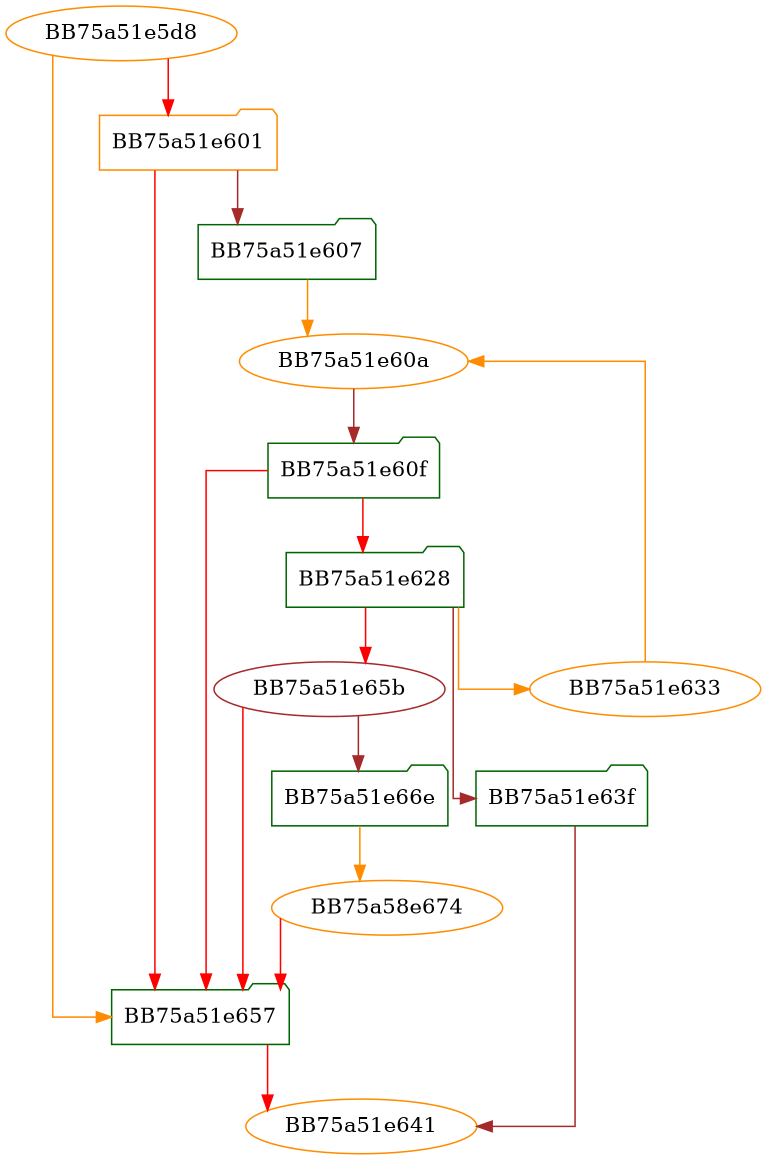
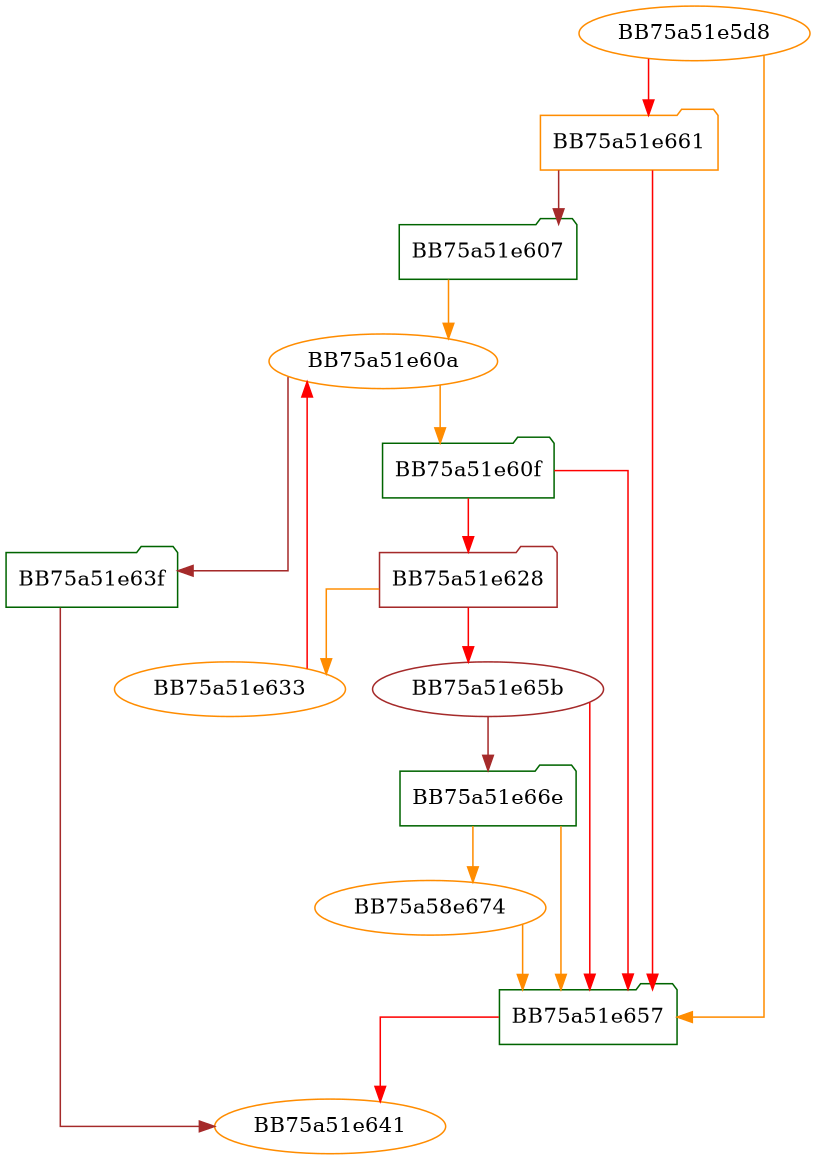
(188, 143) -> (629, 143)
(354, 408) -> (440, 406)
(645, 431) -> (307, 533)
(375, 580) -> (468, 580)
(453, 707) -> (288, 521)
none -> (561, 900)
(280, 946) -> (523, 949)
